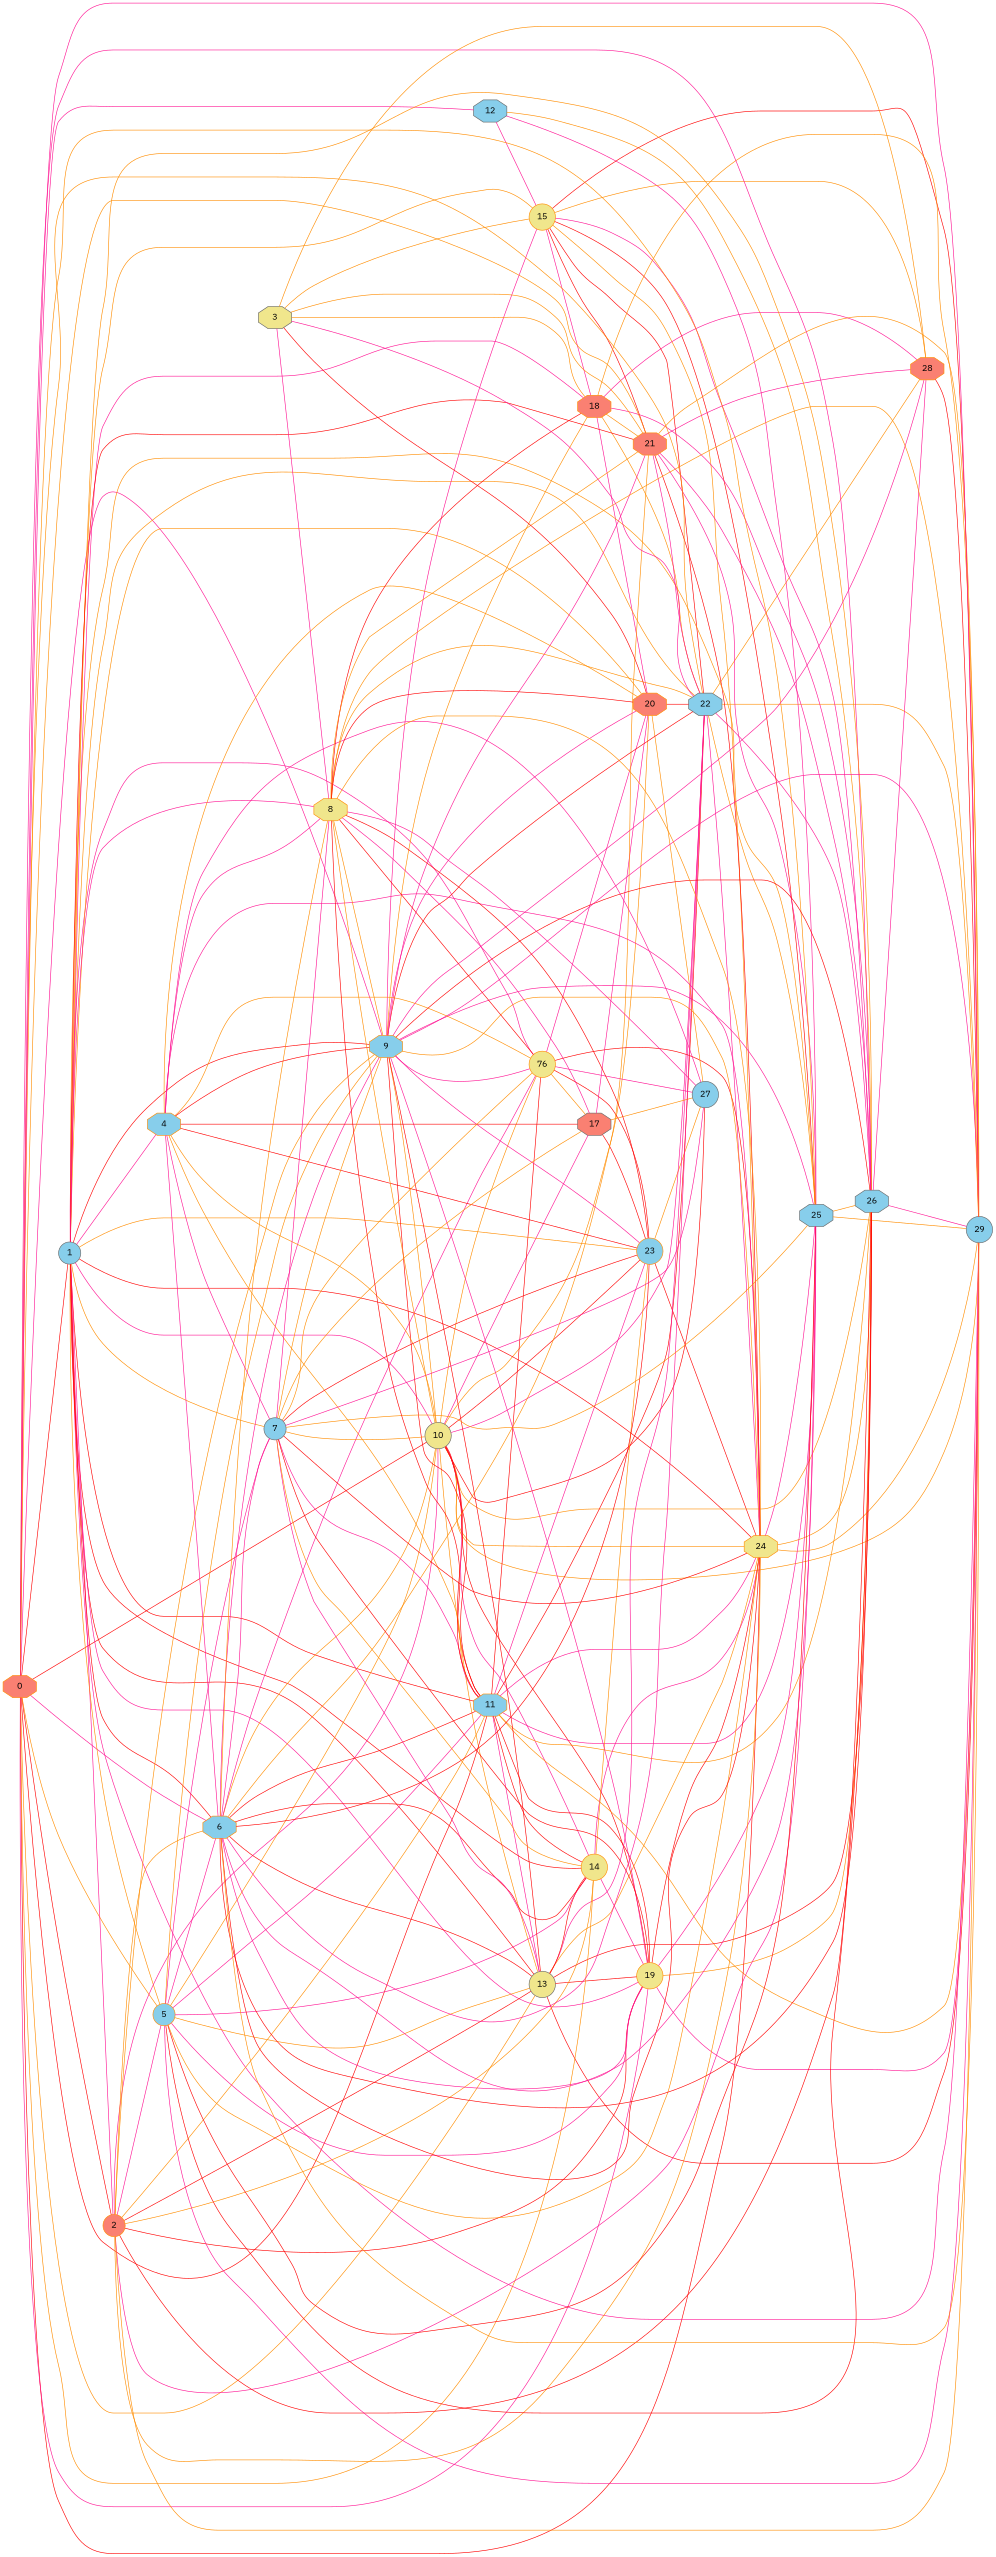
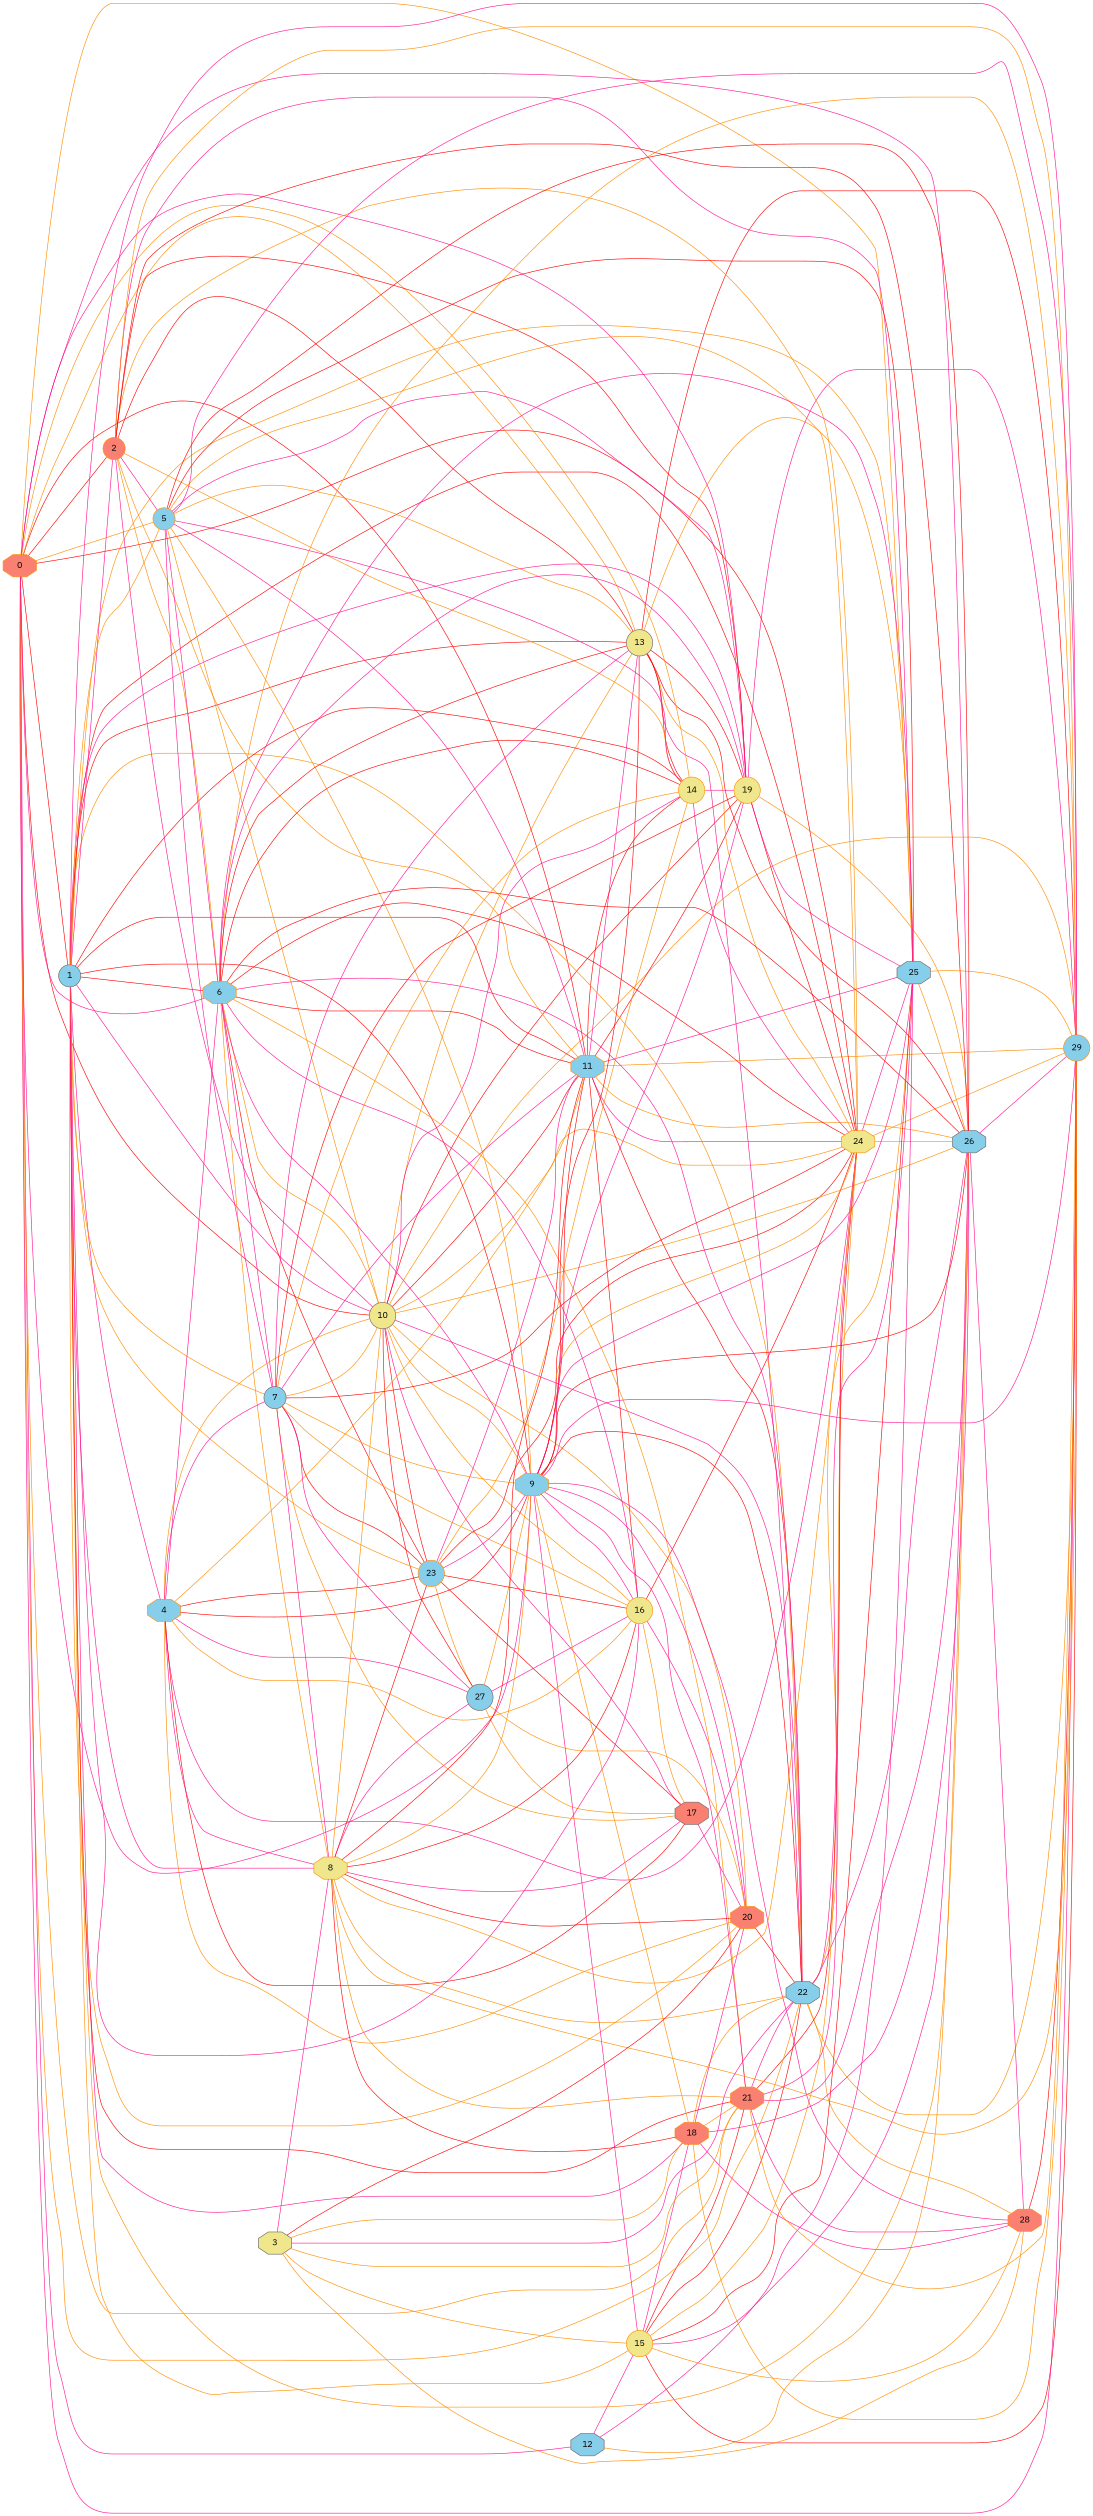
(542, 1064) -> (640, 1610)
(979, 1230) -> (1077, 1048)
(578, 1413) -> (871, 540)
(173, 1643) -> (505, 1605)
